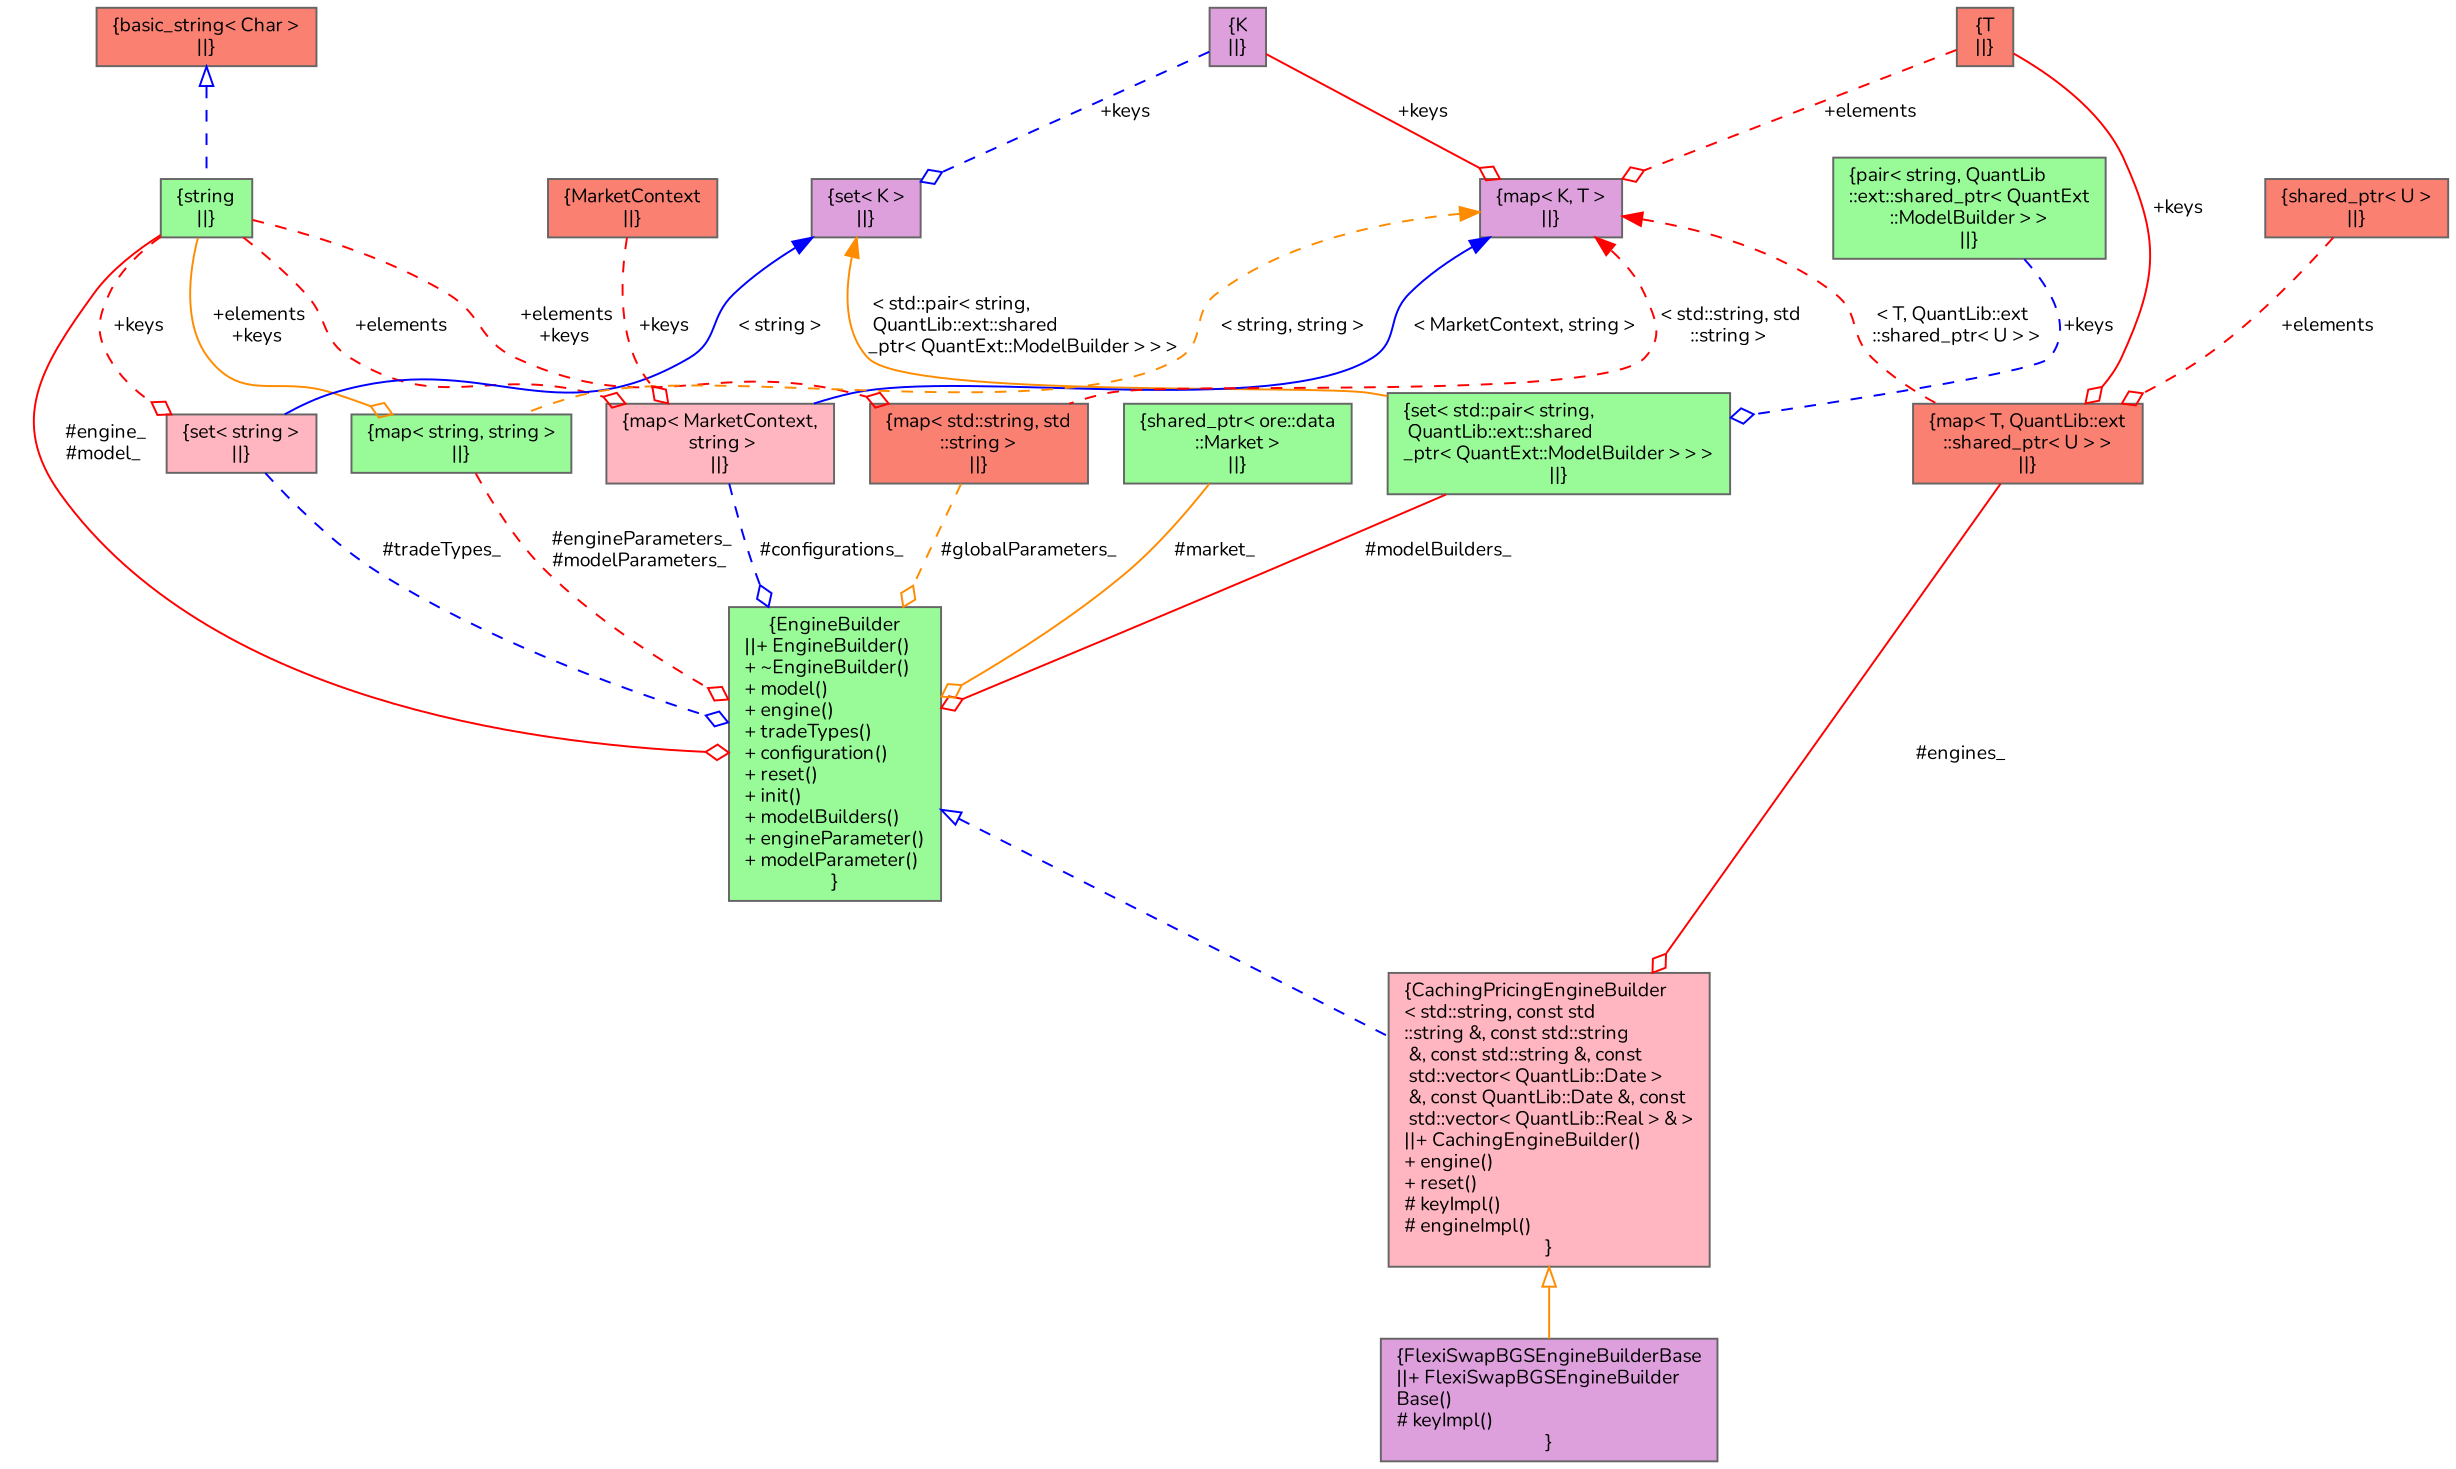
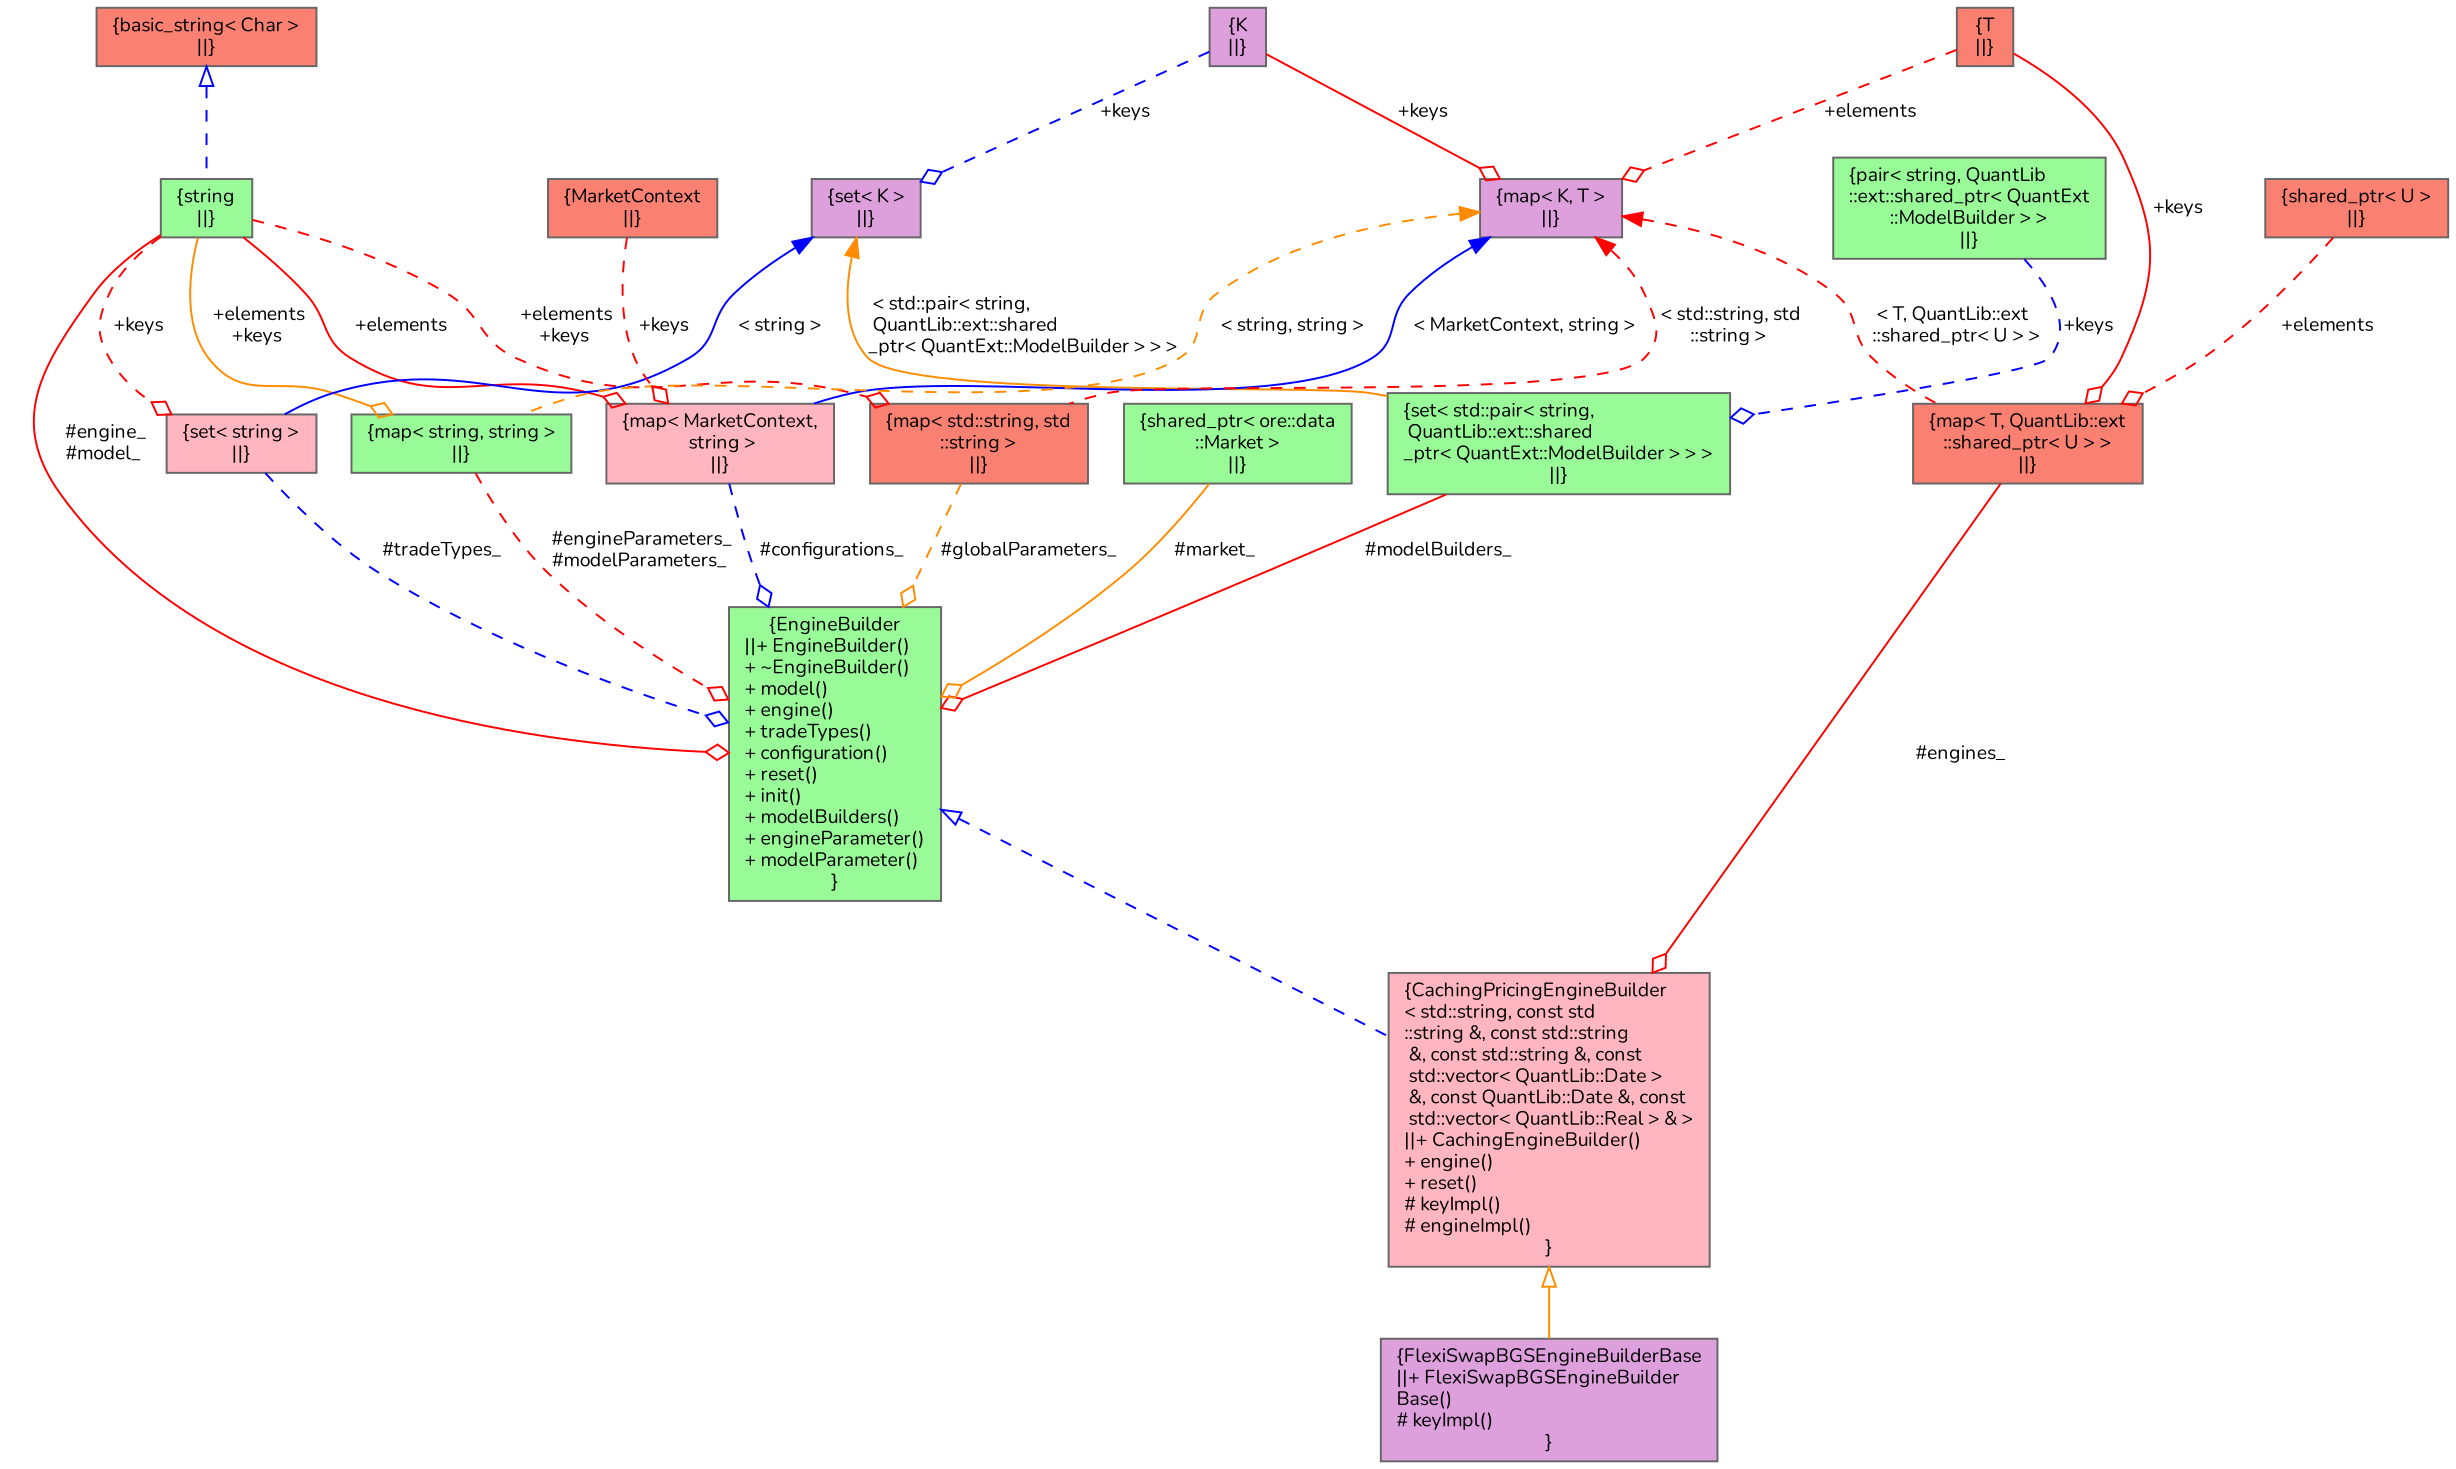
(374, 370) -> (374, 370)
